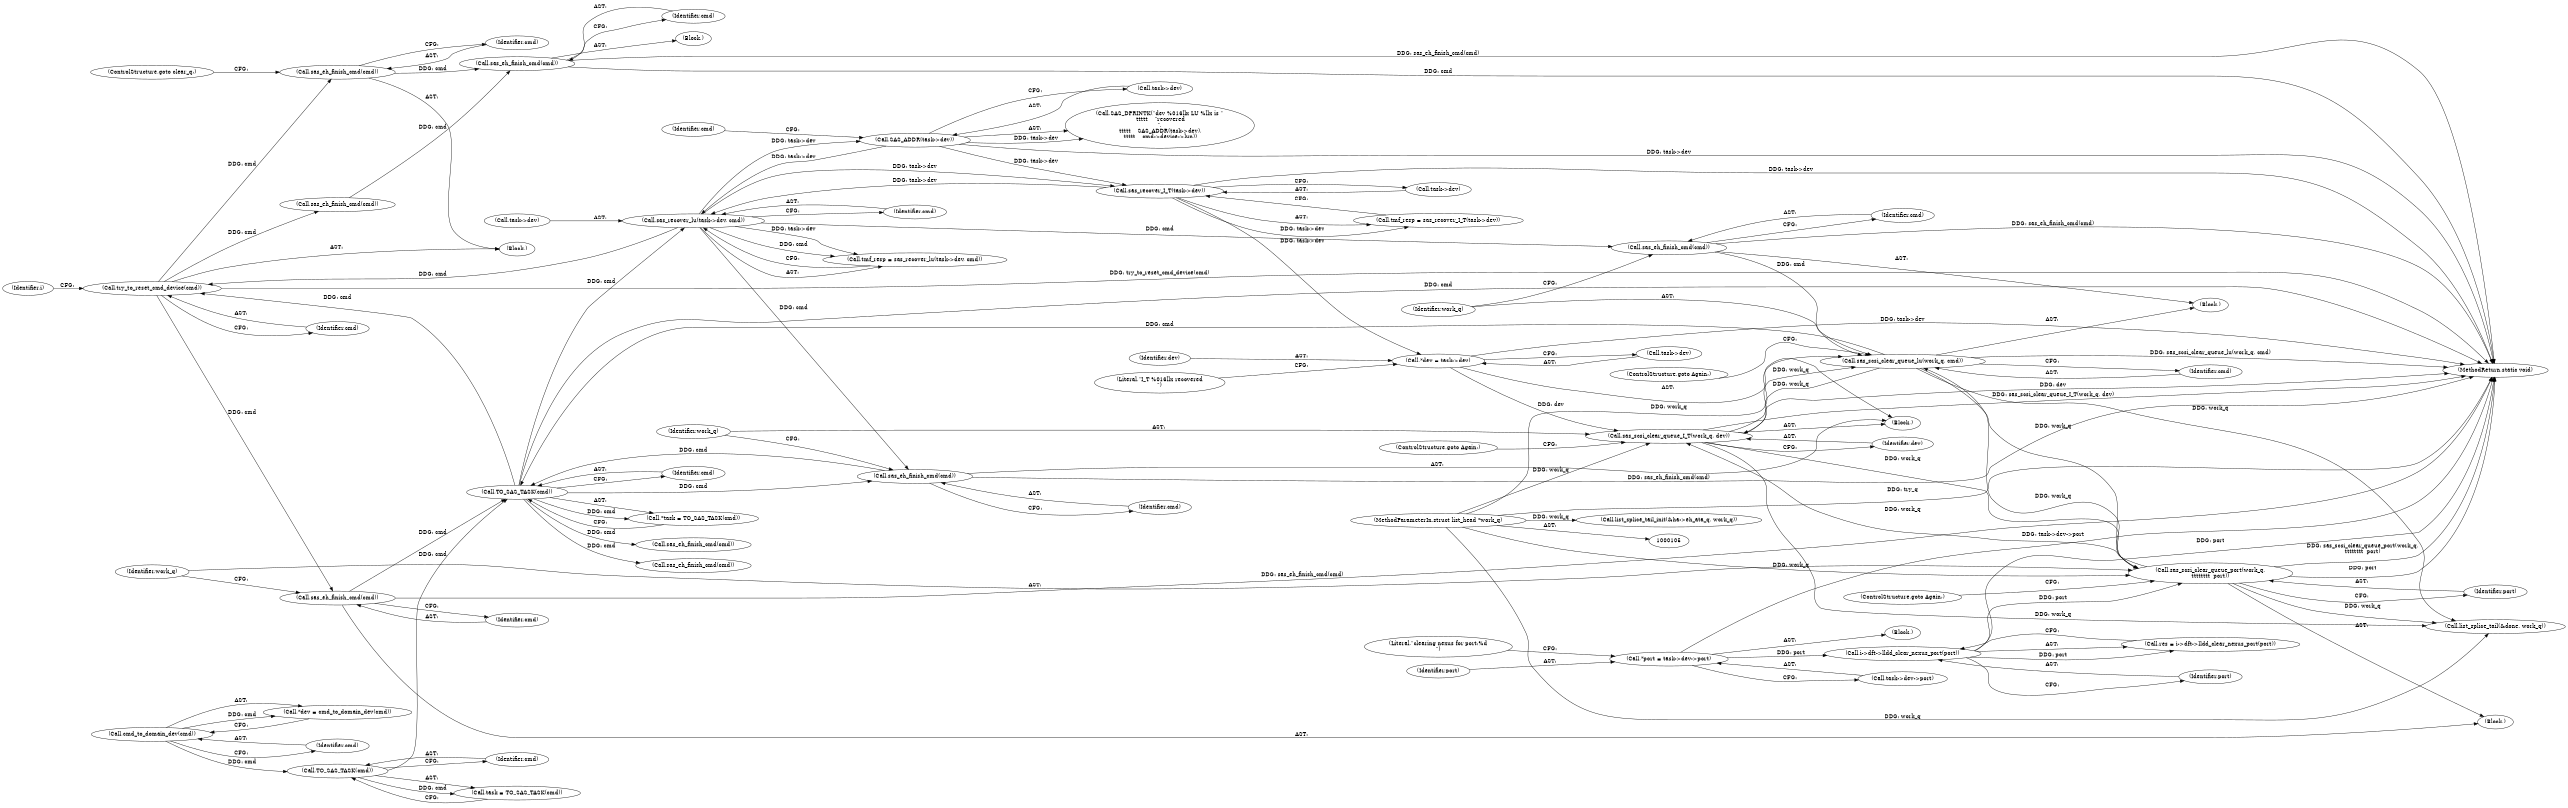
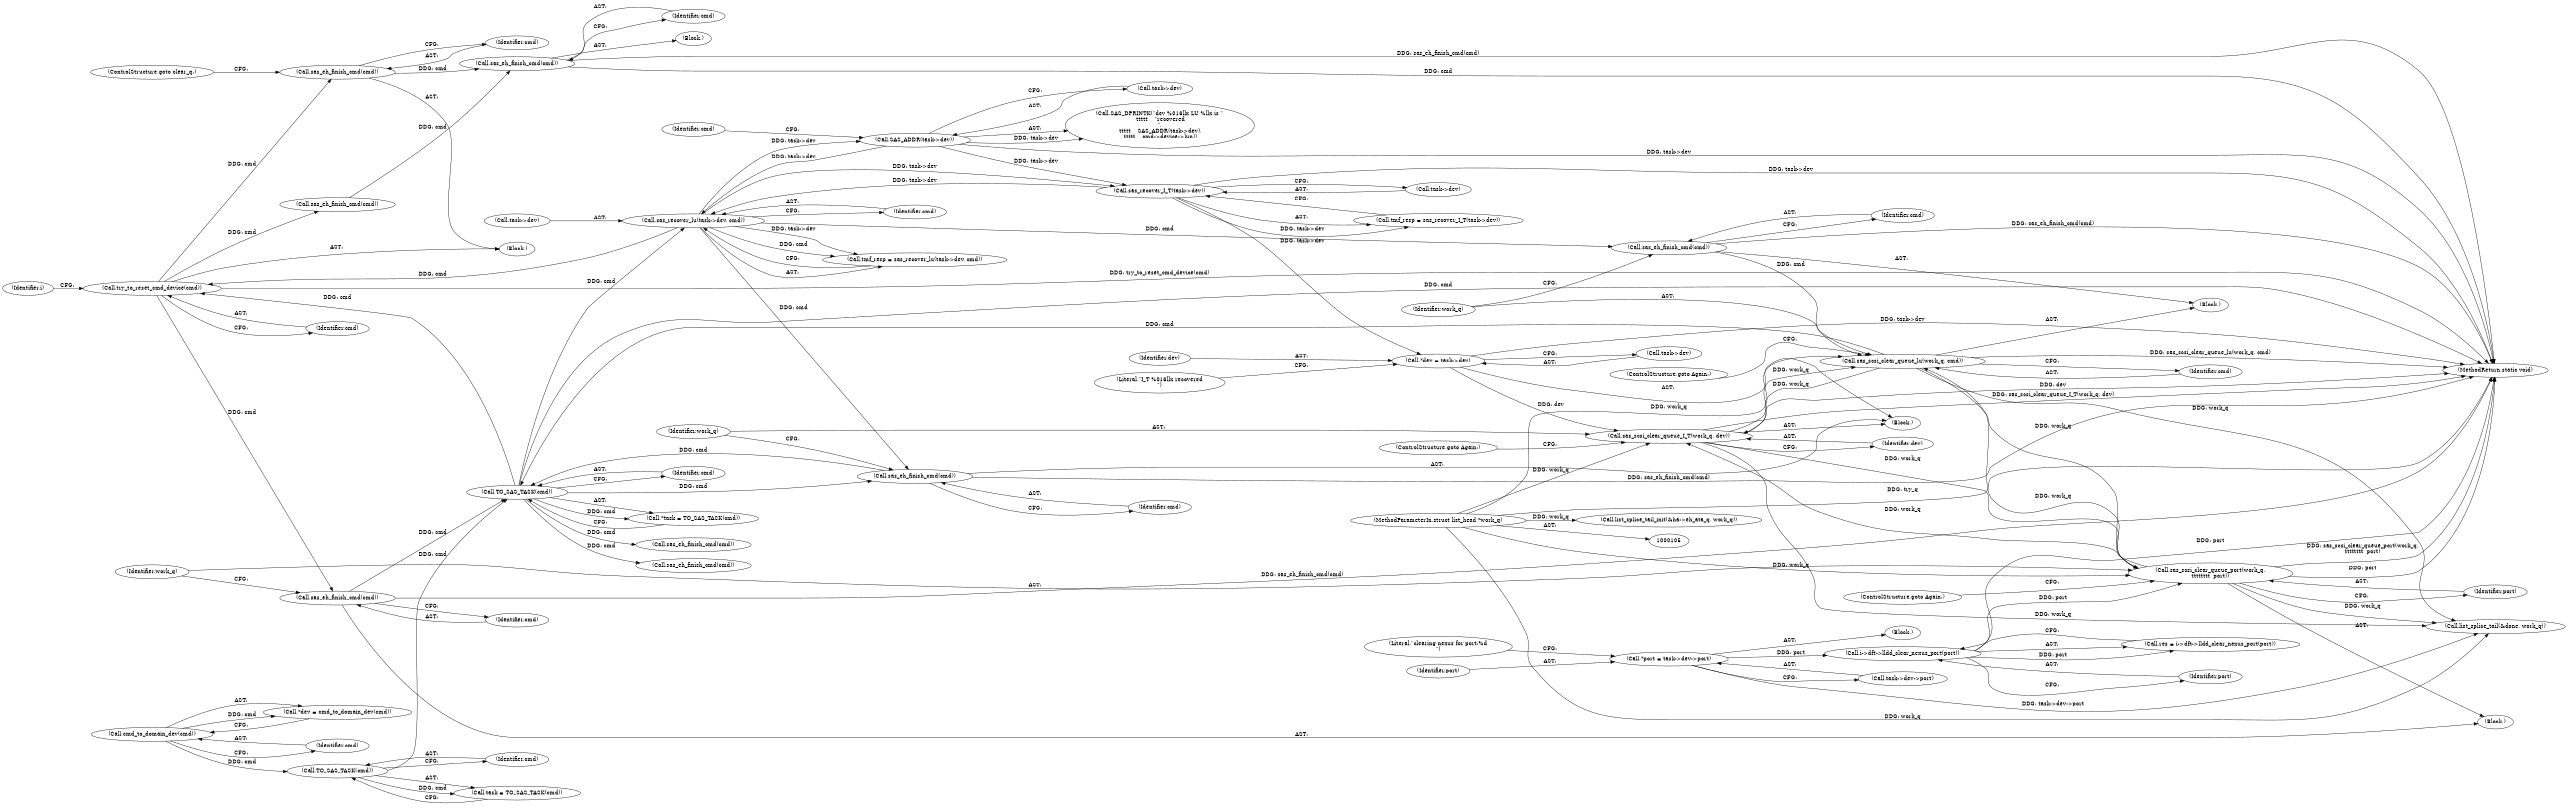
(2114, 537) -> (2086, 711)
